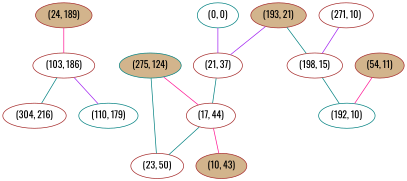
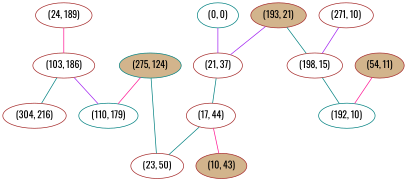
(64, 15) -> (64, 15)
(181, 91) -> (129, 91)
